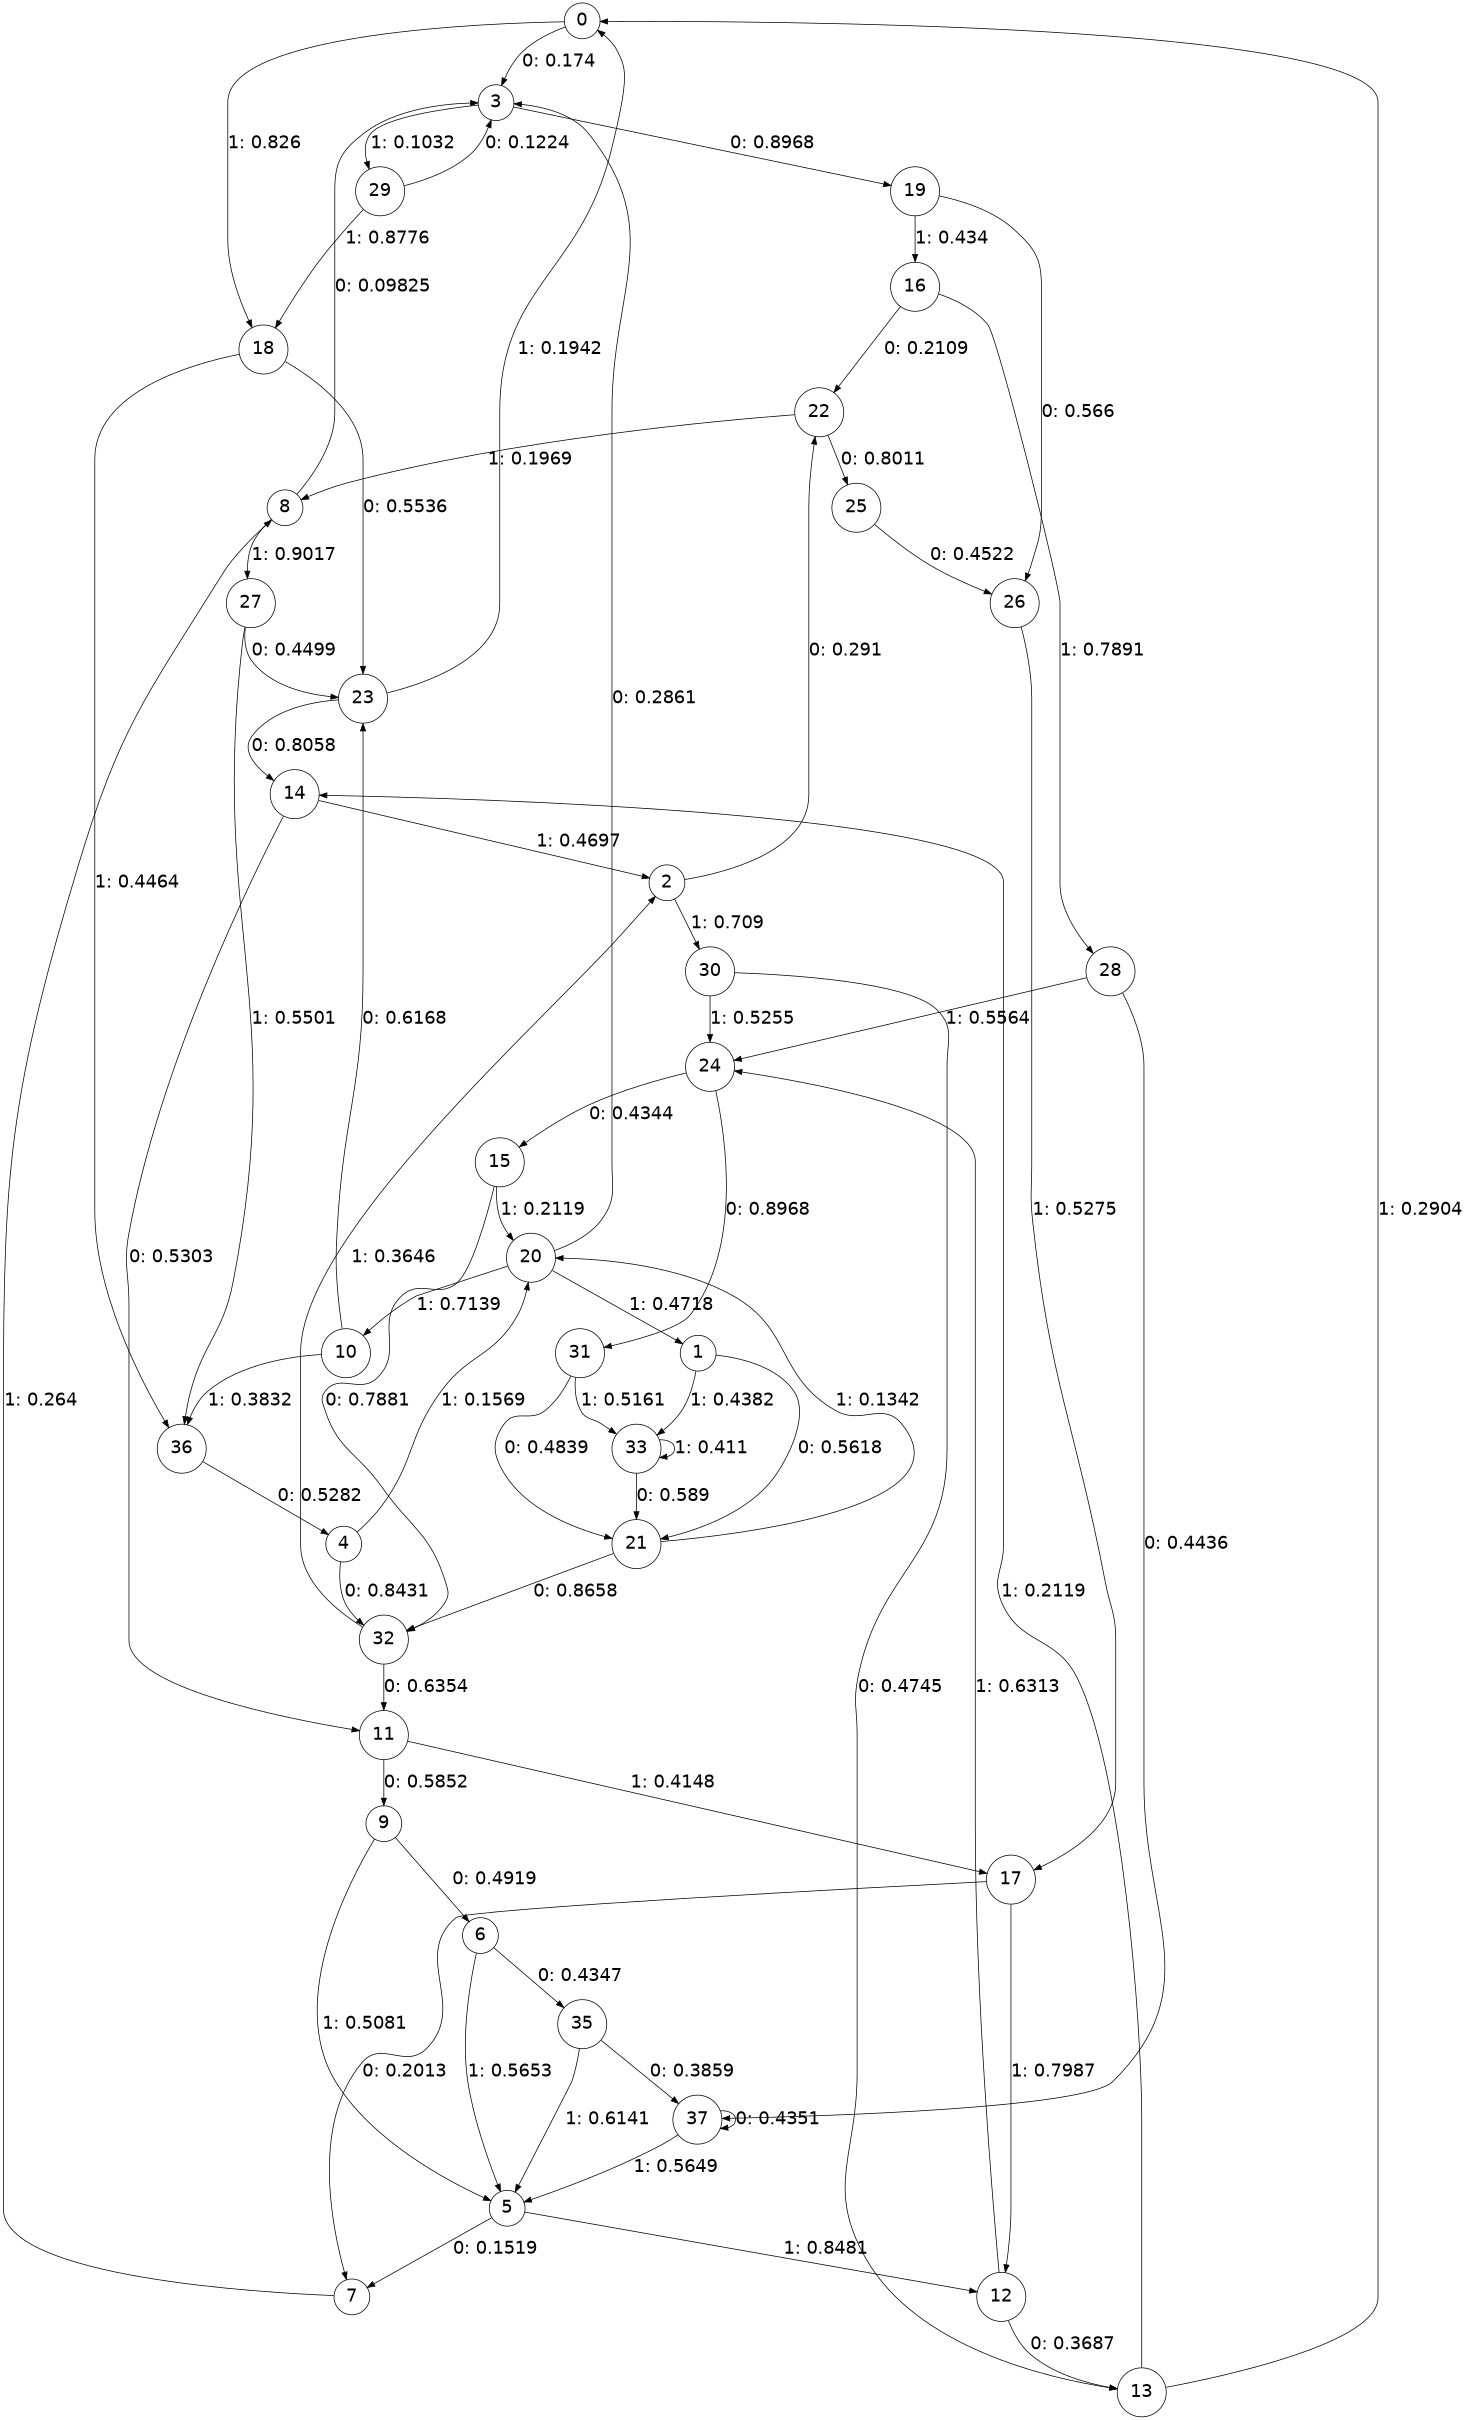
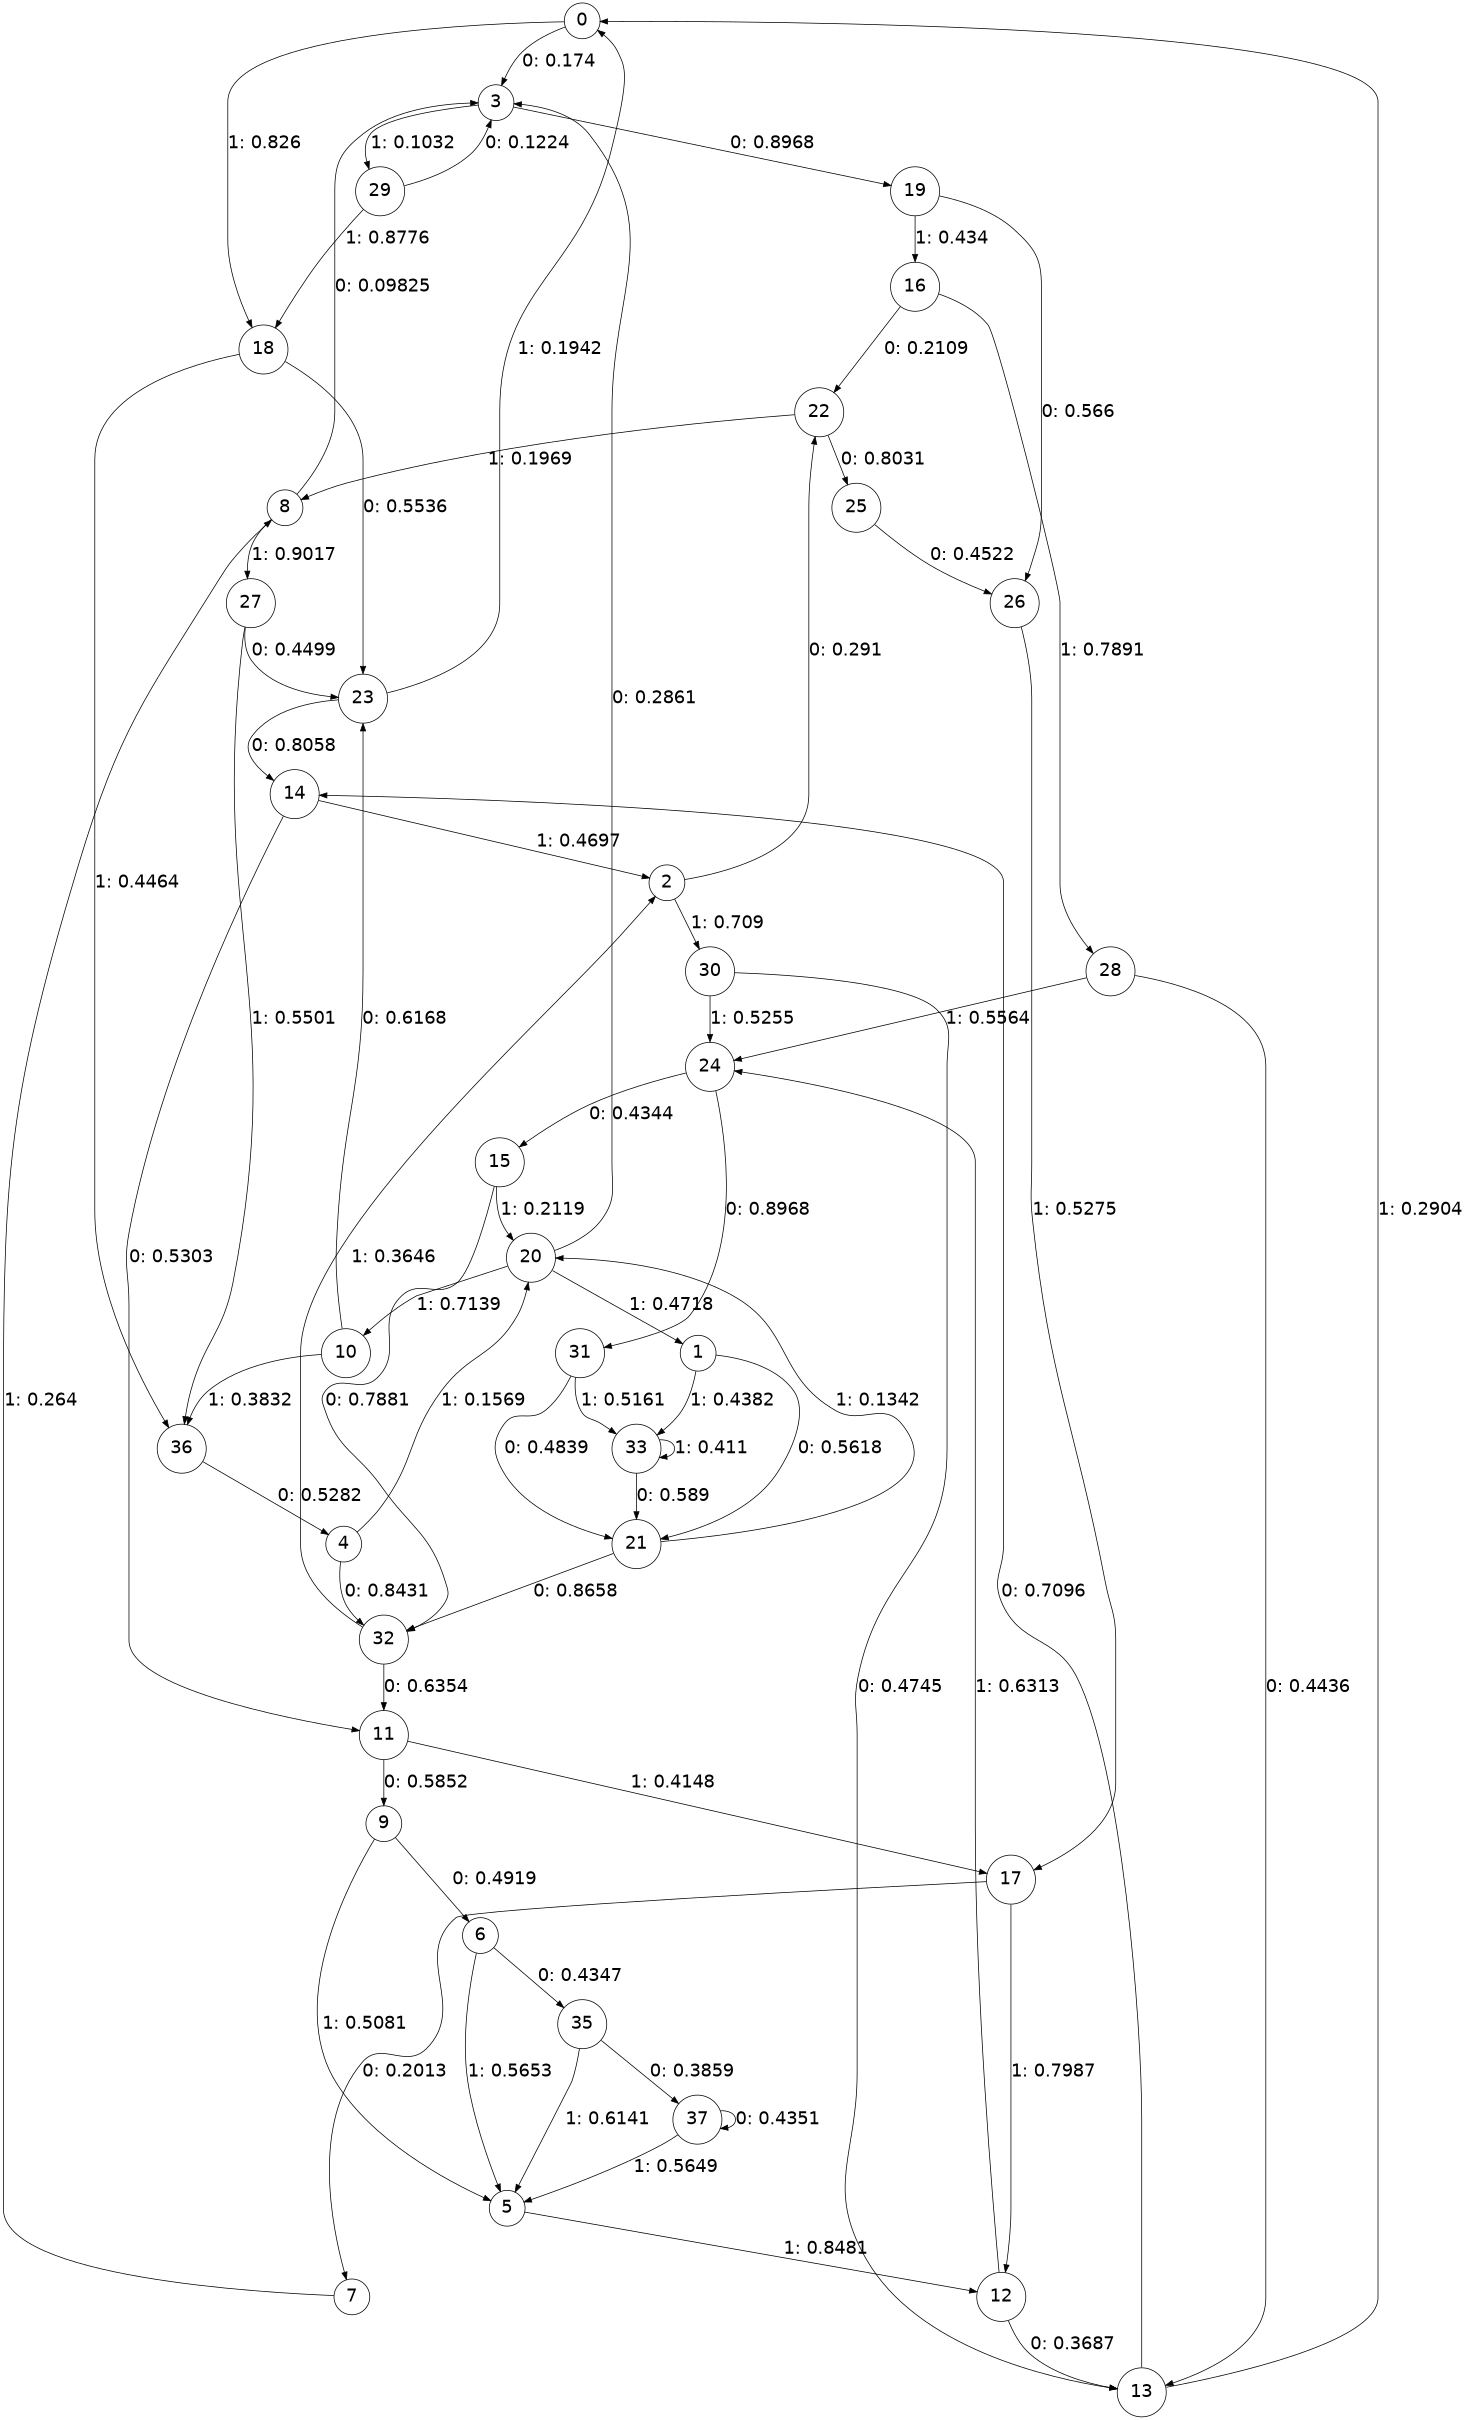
(891, 460) -> (891, 460)
(1052, 1592) -> (1052, 1592)
(1144, 1737) -> (1266, 1663)
(433, 2251) -> none
